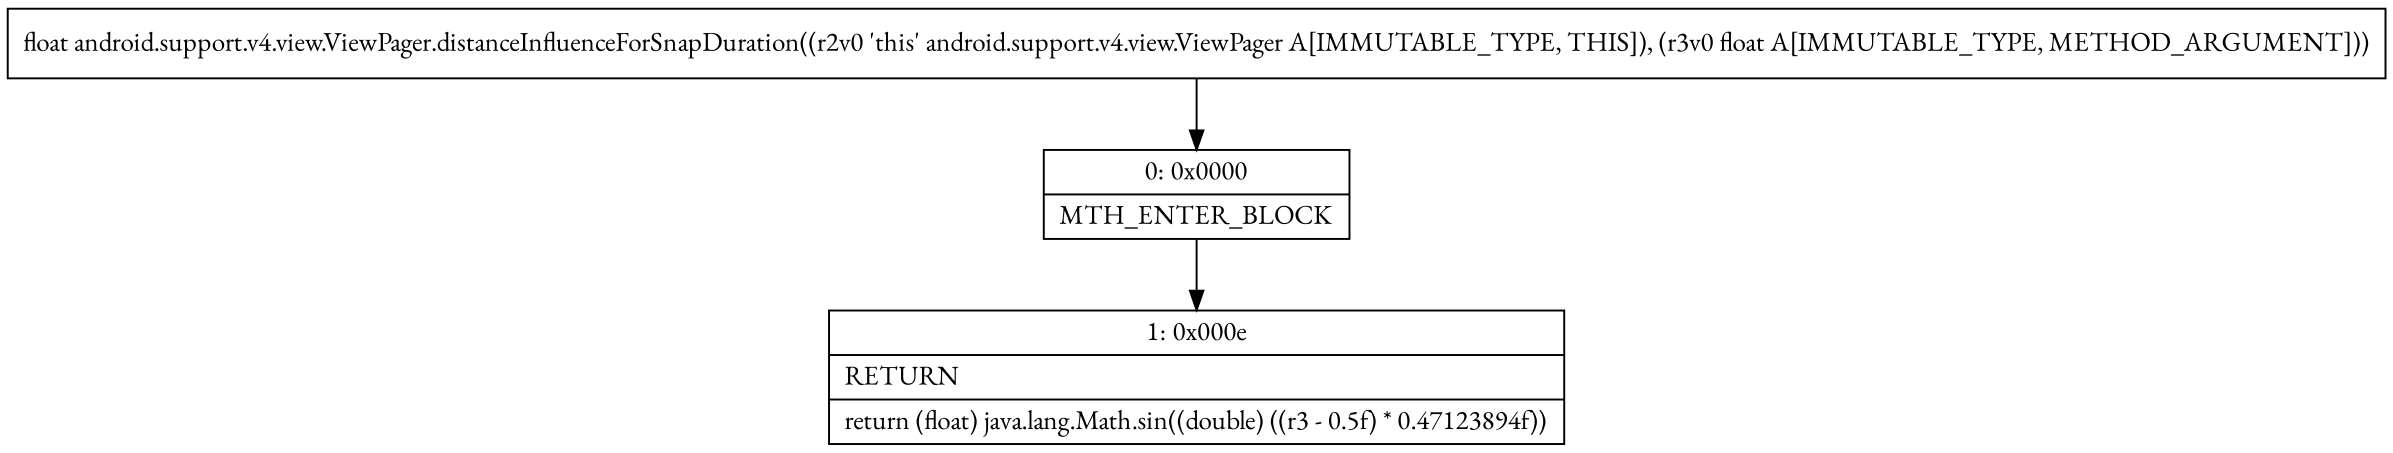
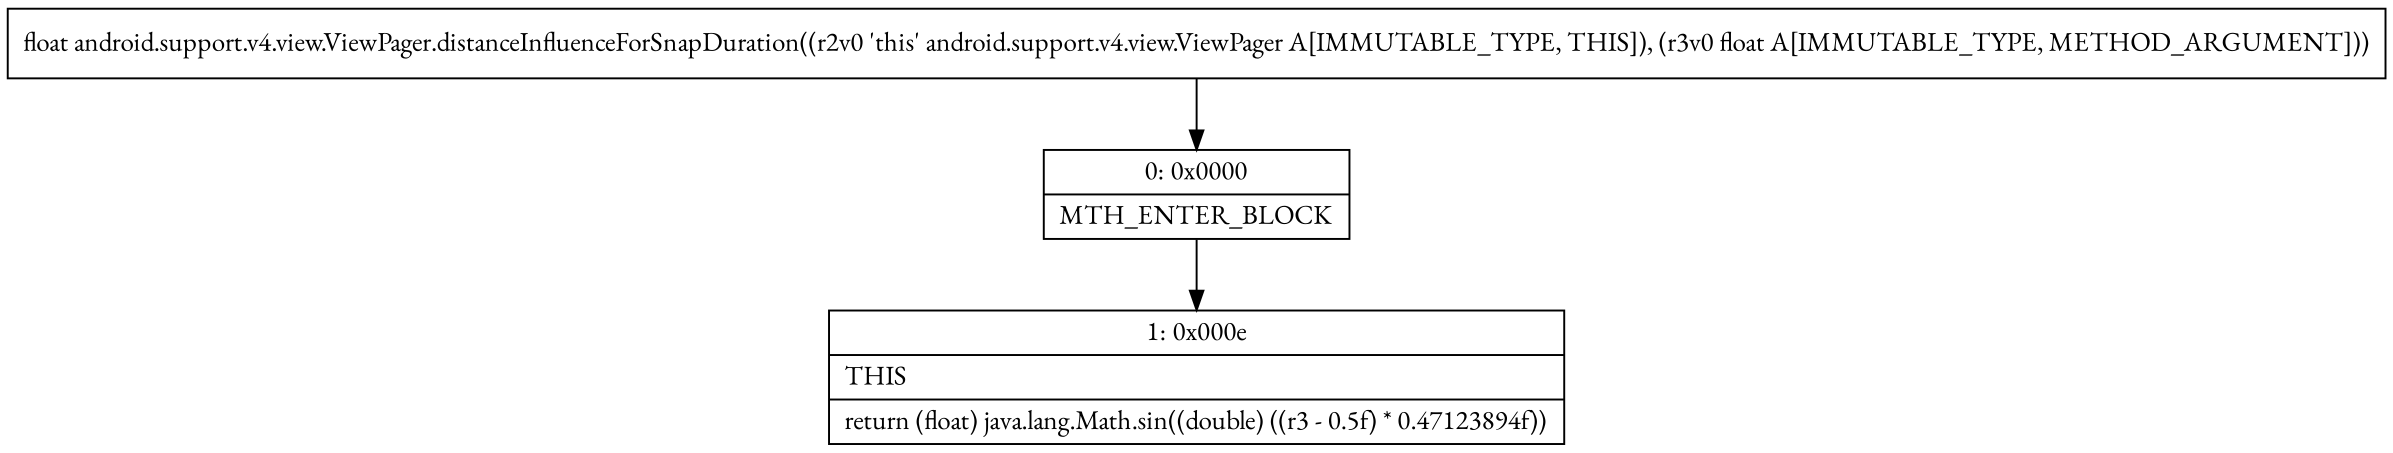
(903, 376) -> (876, 376)
